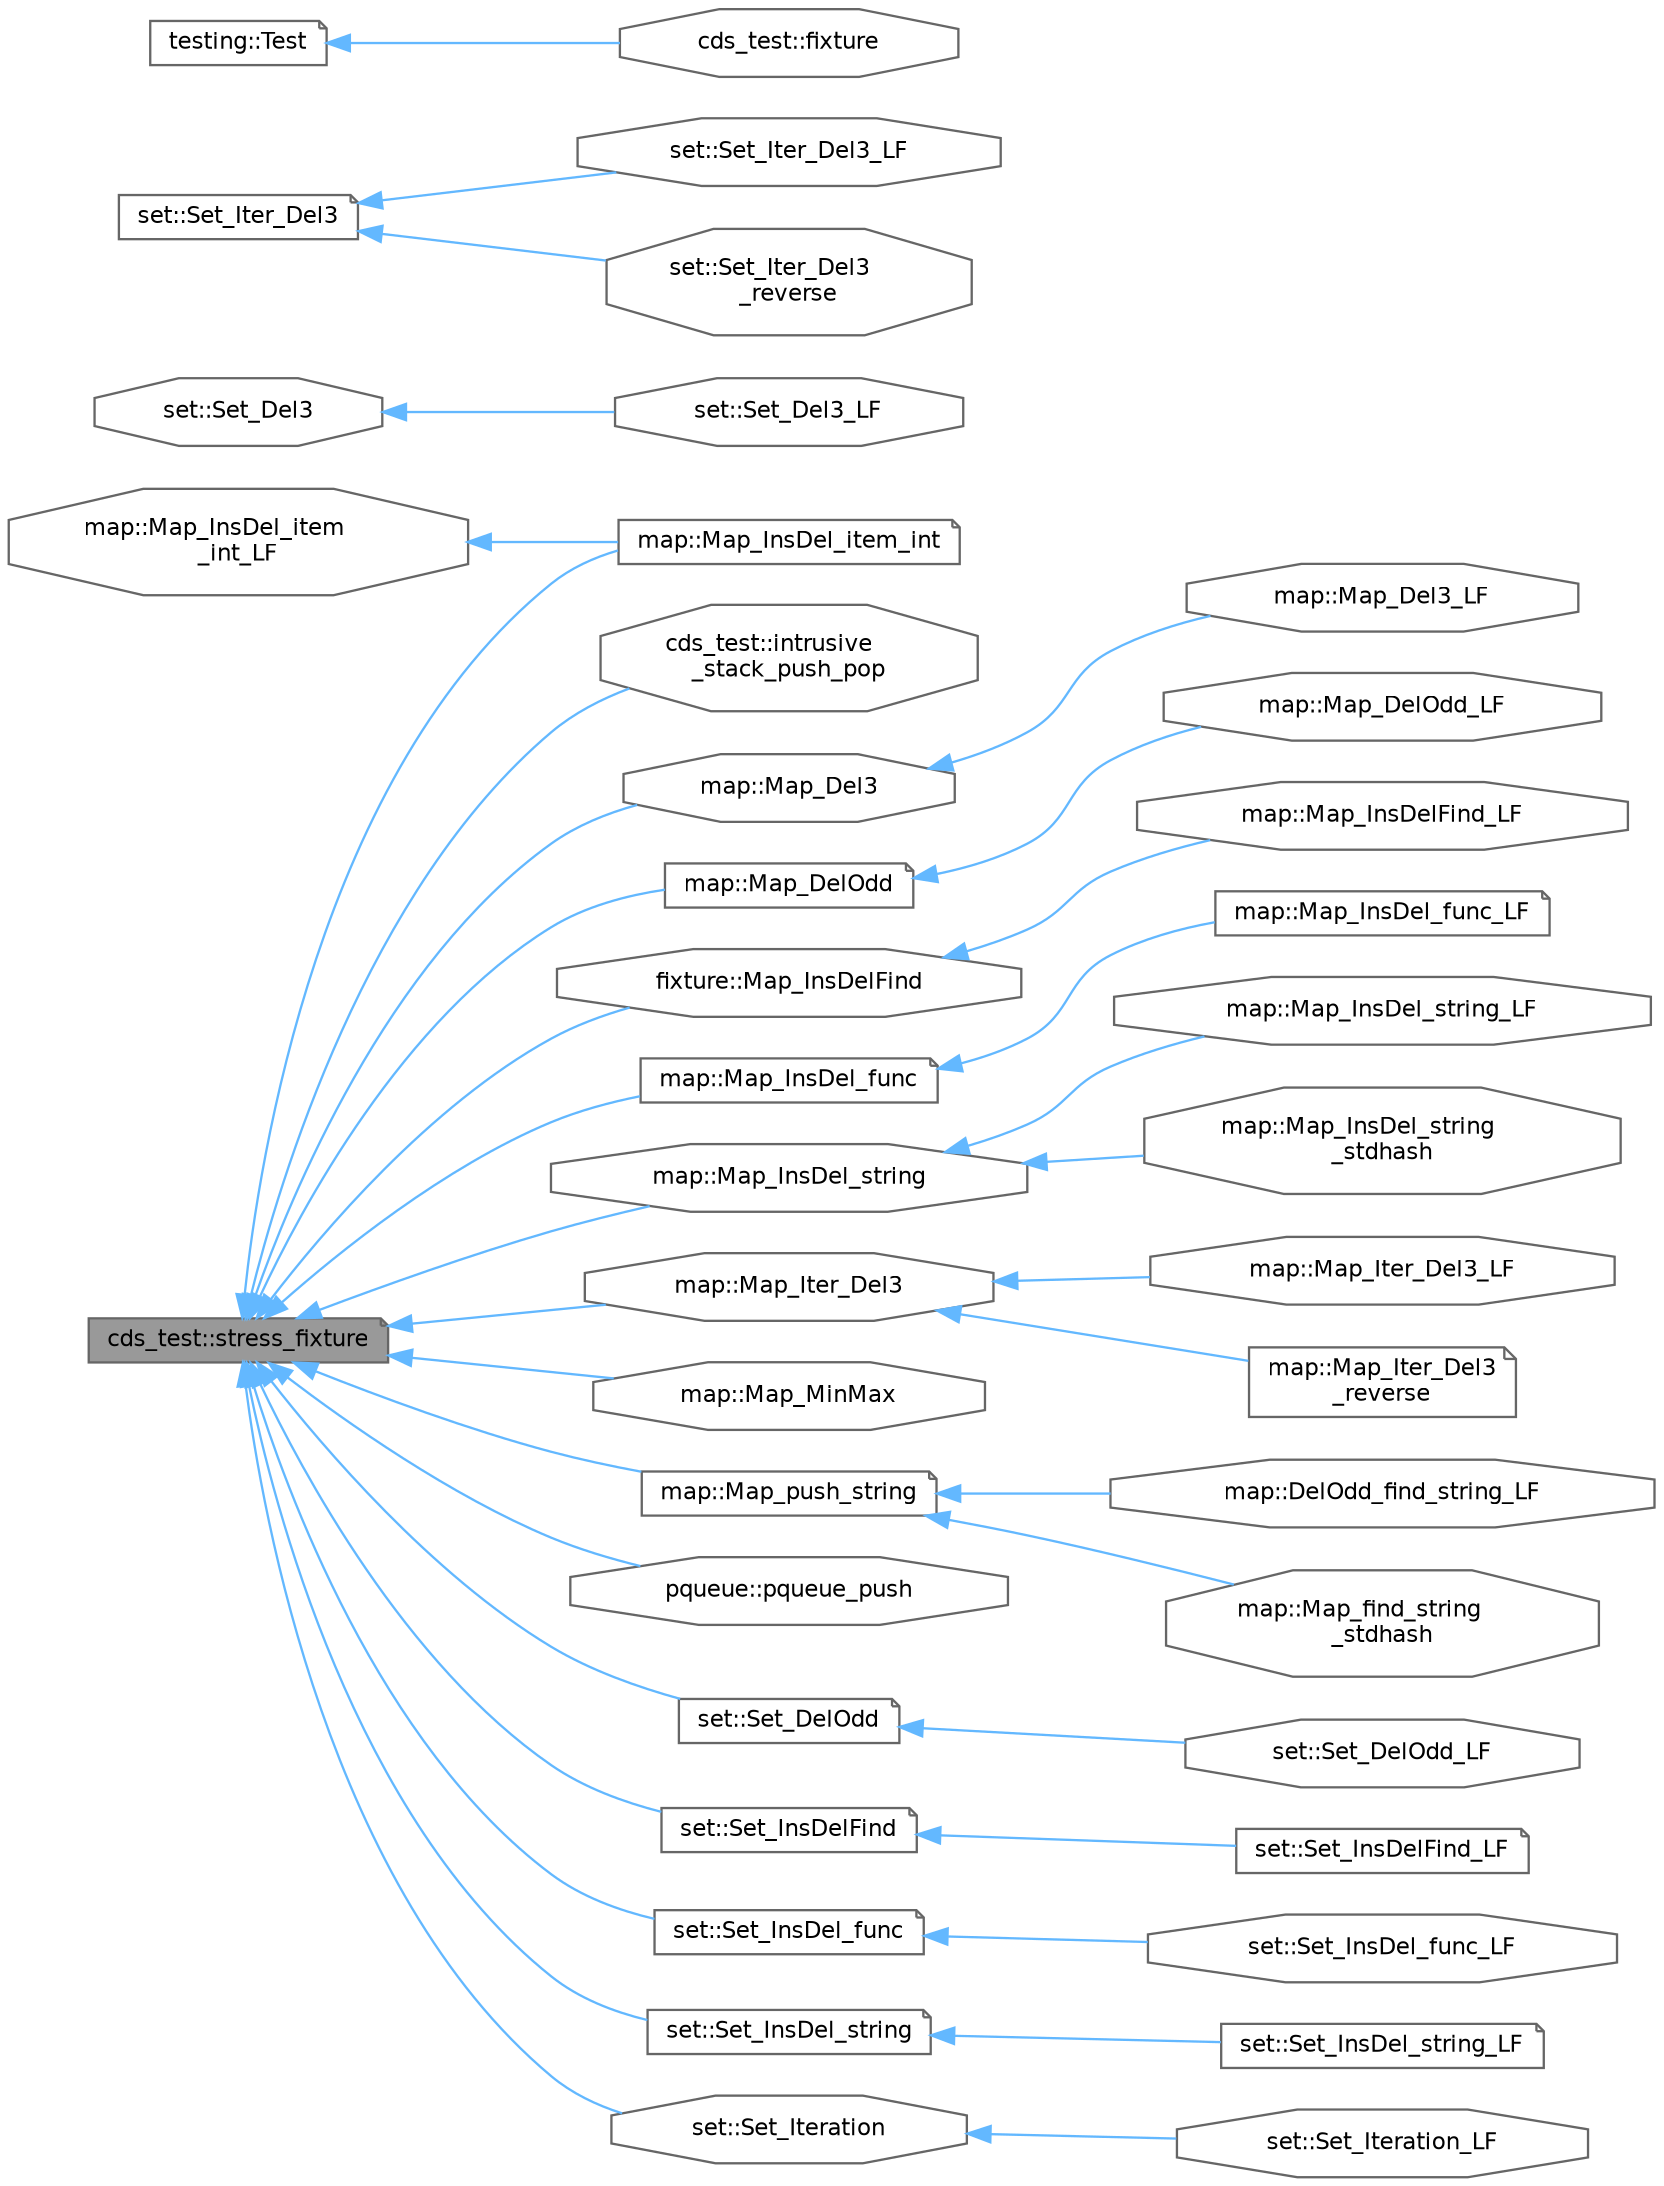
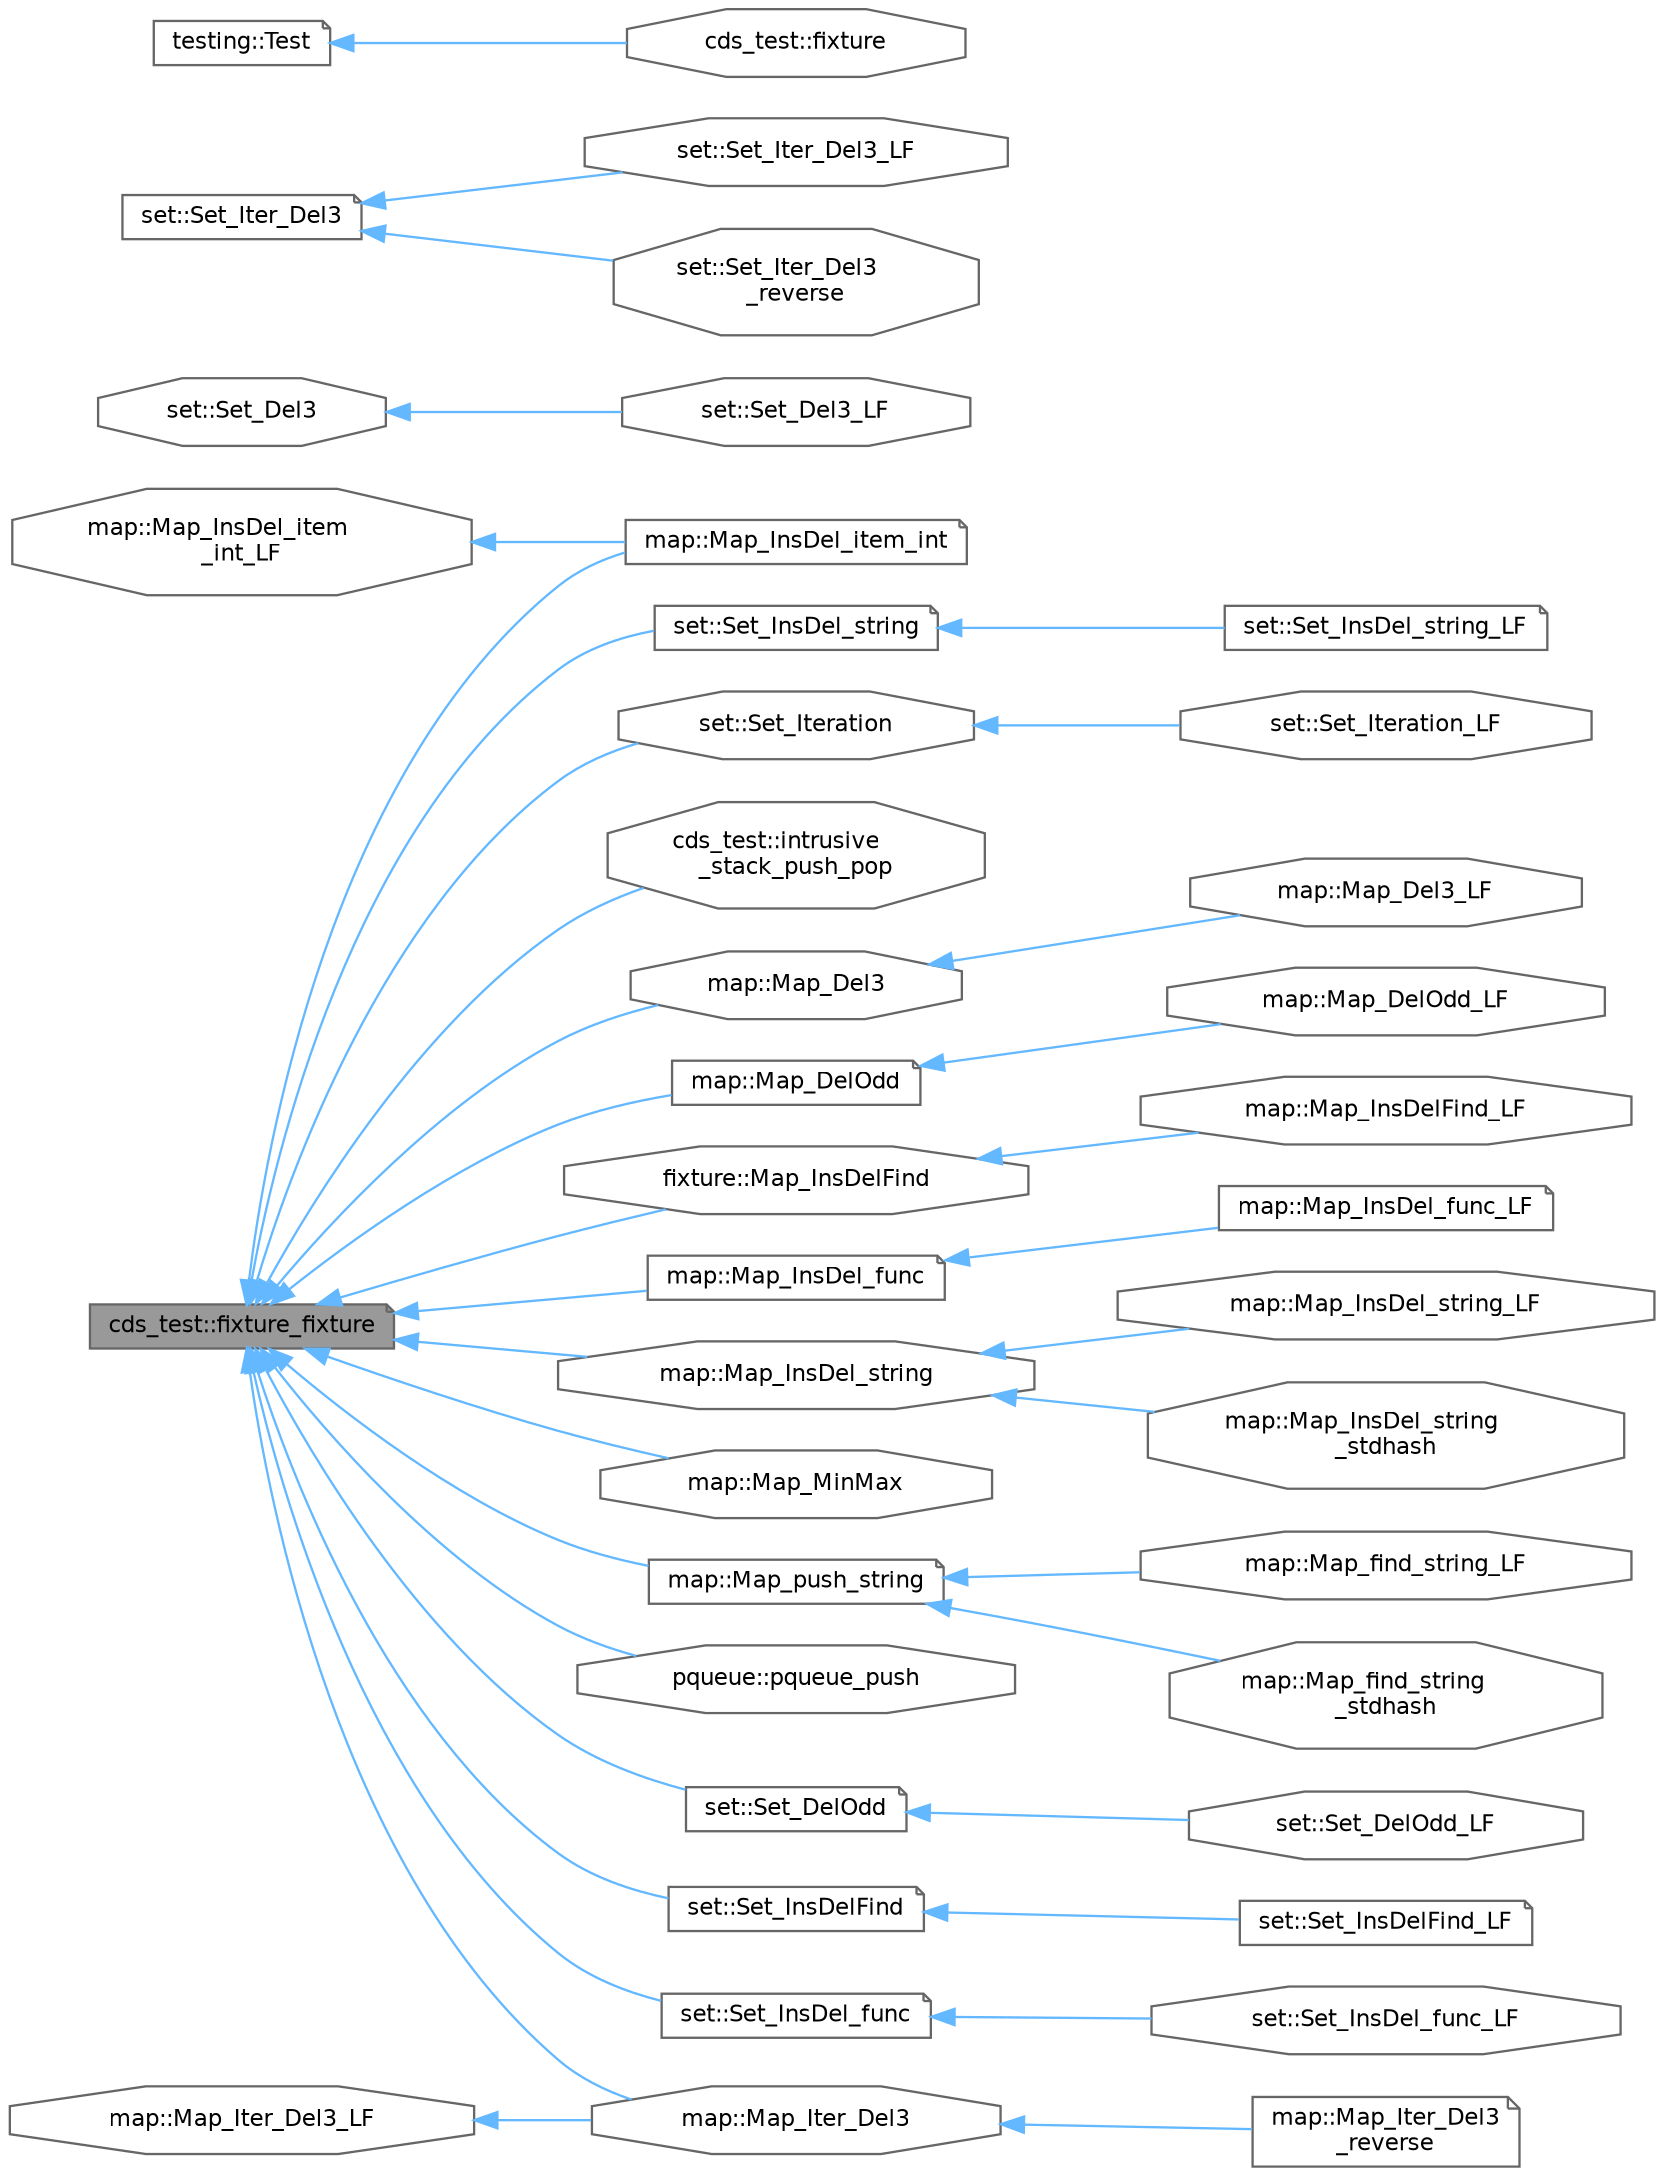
(1084, 1279) -> (545, 2120)
(238, 1340) -> (242, 1326)
(1382, 1494) -> (1386, 1565)
